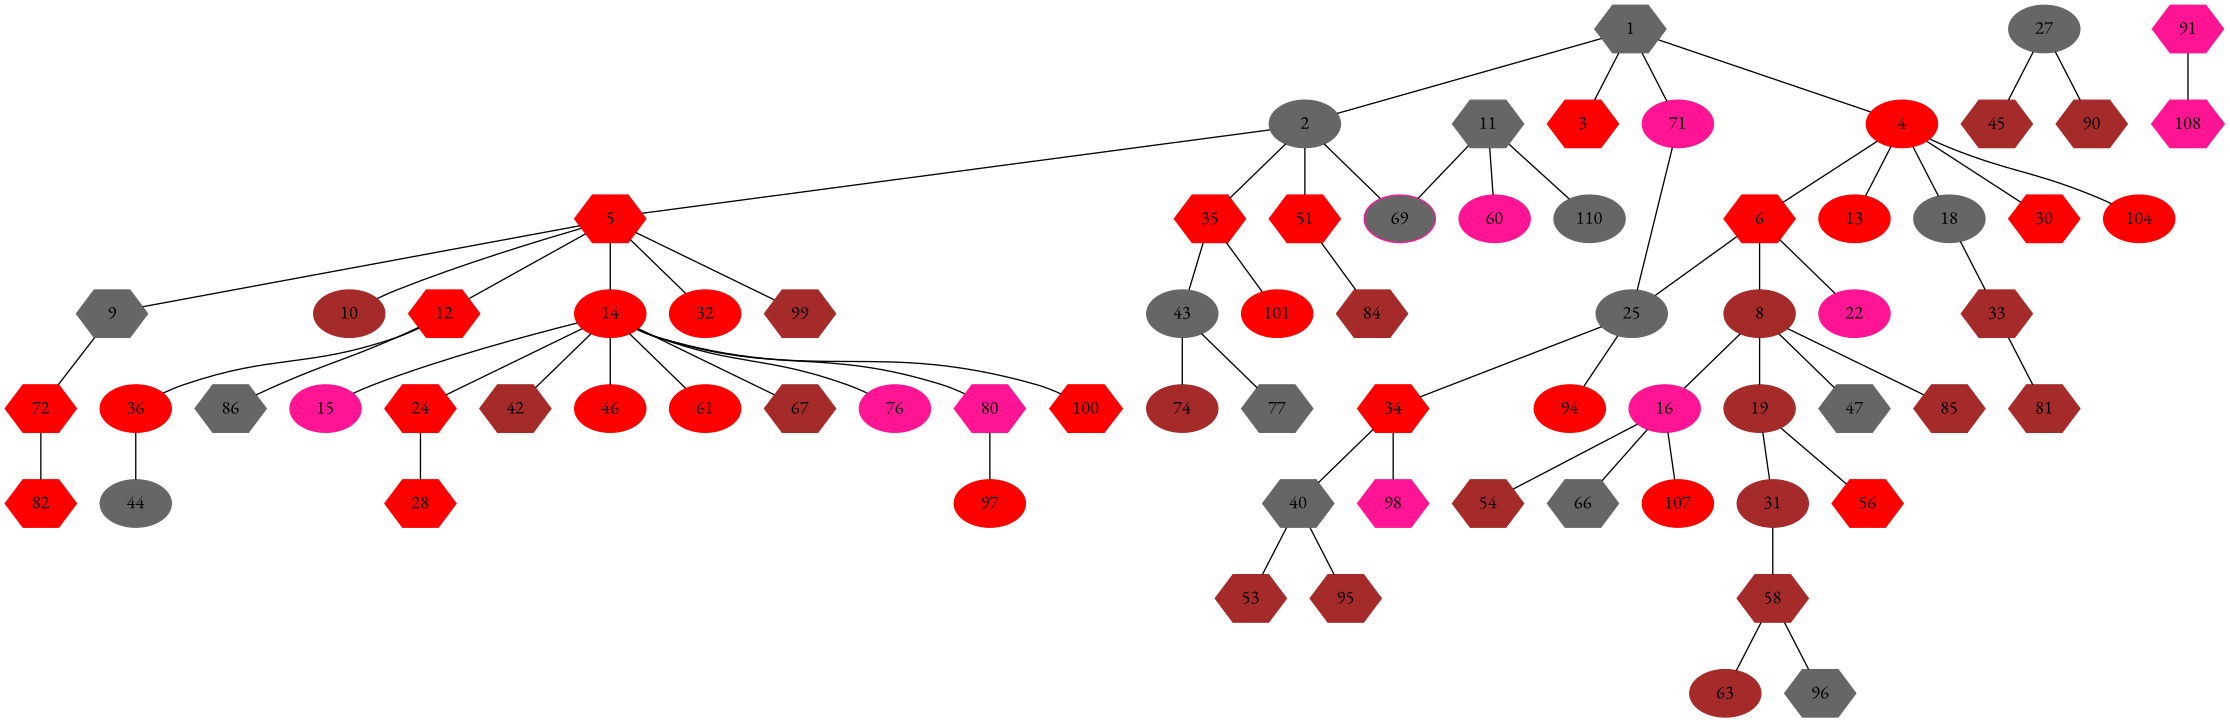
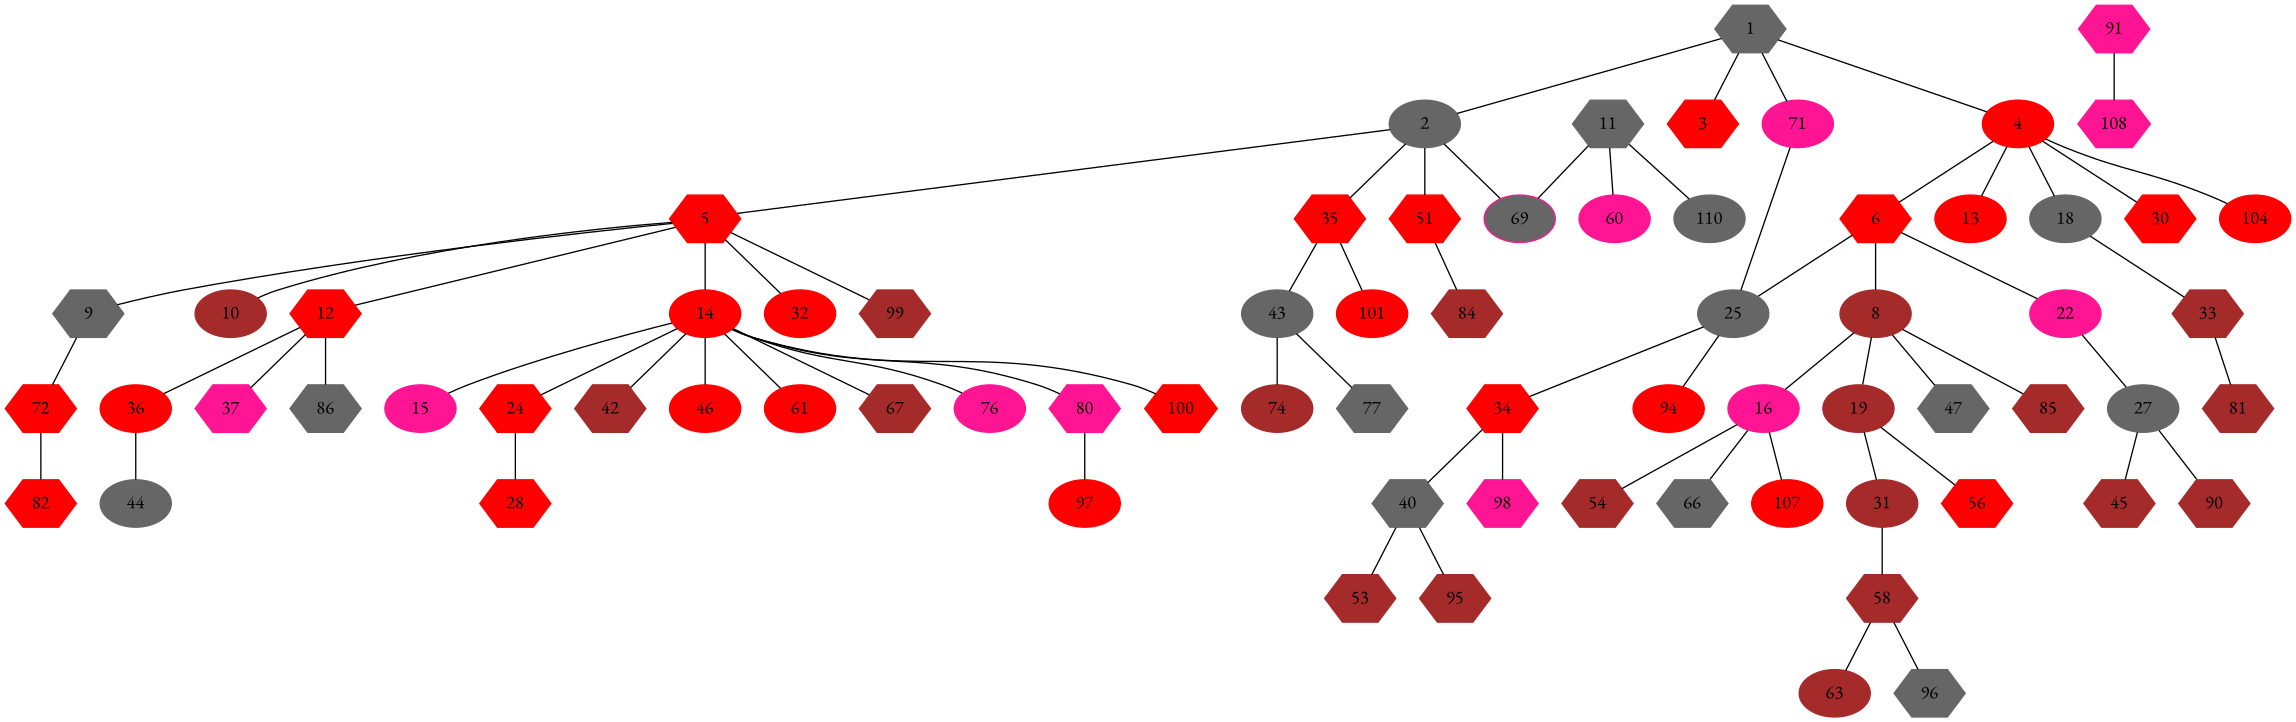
none -> (2104, 361)
none -> (231, 409)
